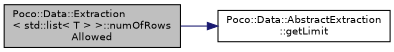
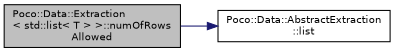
(304, 26) -> (304, 26)
